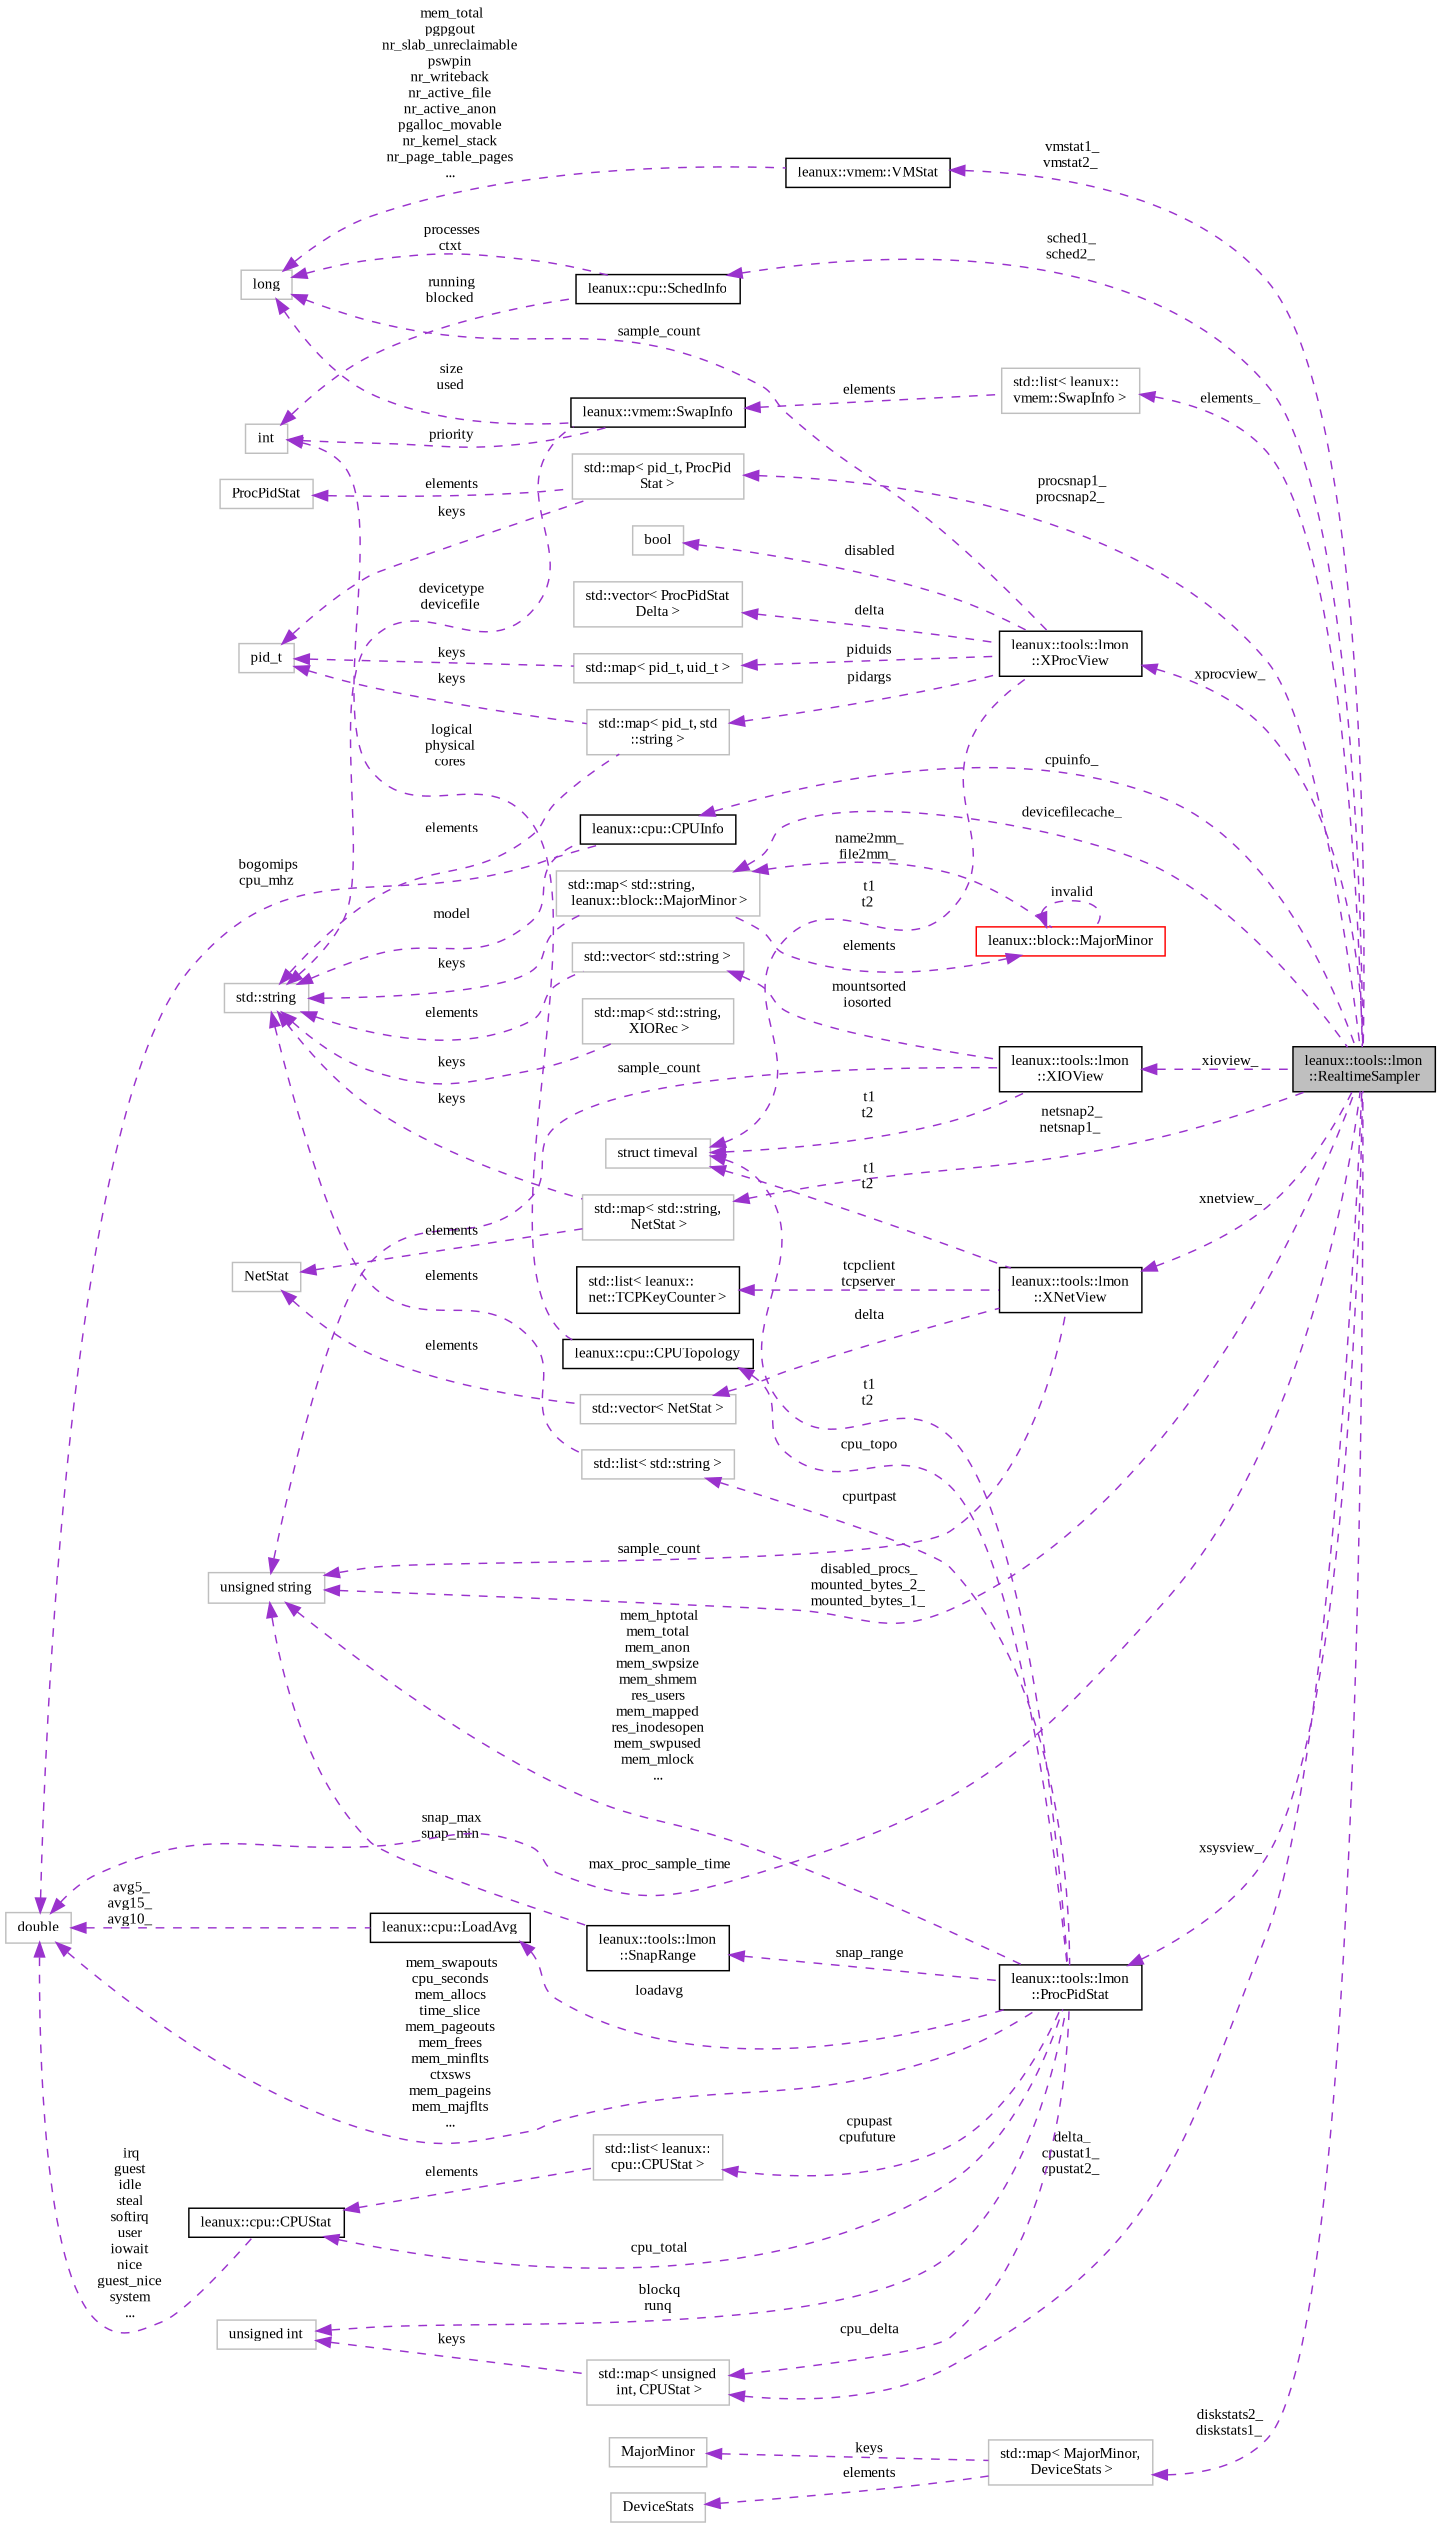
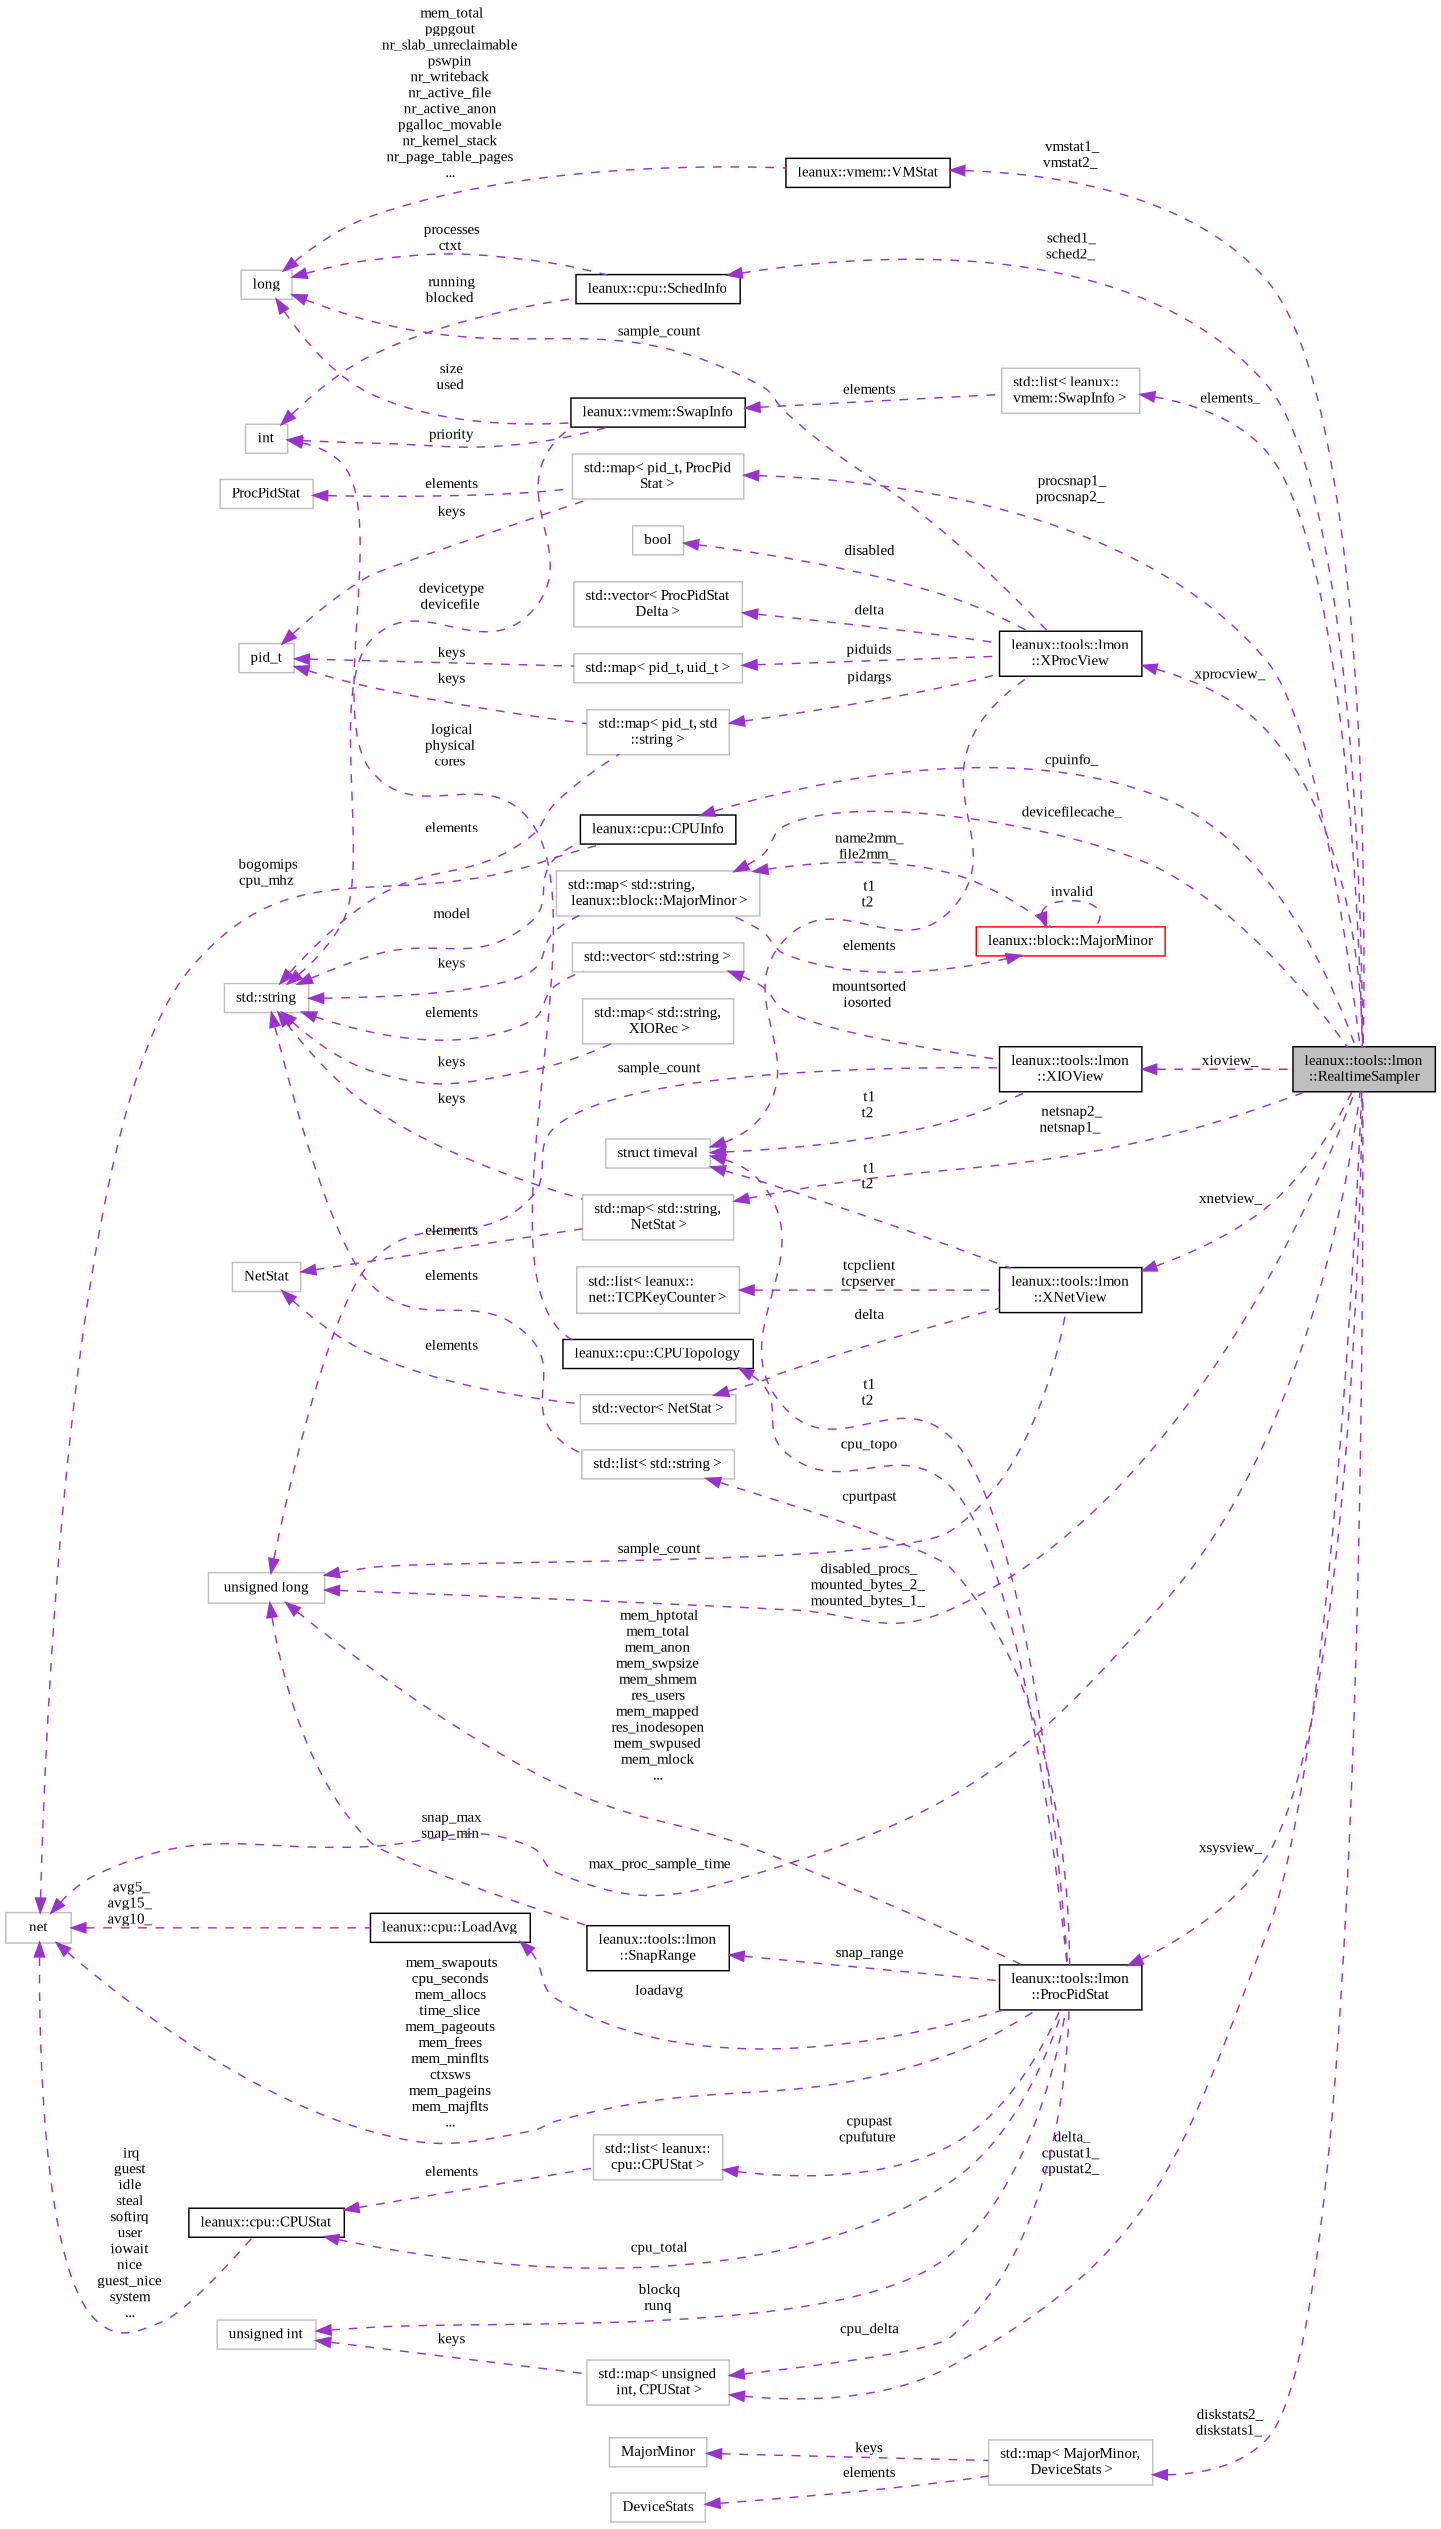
(658, 1290) -> (658, 1290)
(267, 1588) -> (267, 1588)
(38, 1928) -> (38, 1928)
